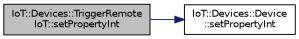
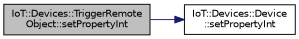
(77, 20) -> (77, 20)
